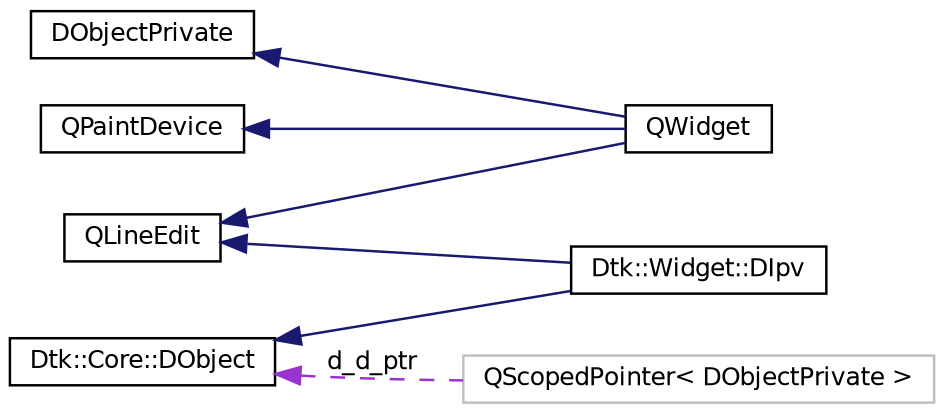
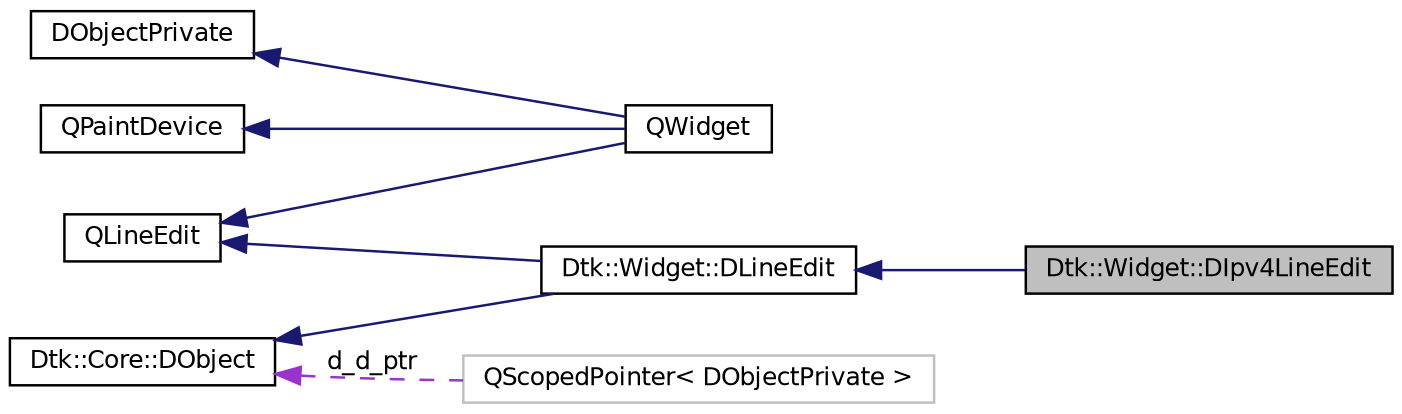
(699, 270) -> (699, 270)
none -> (1209, 270)
